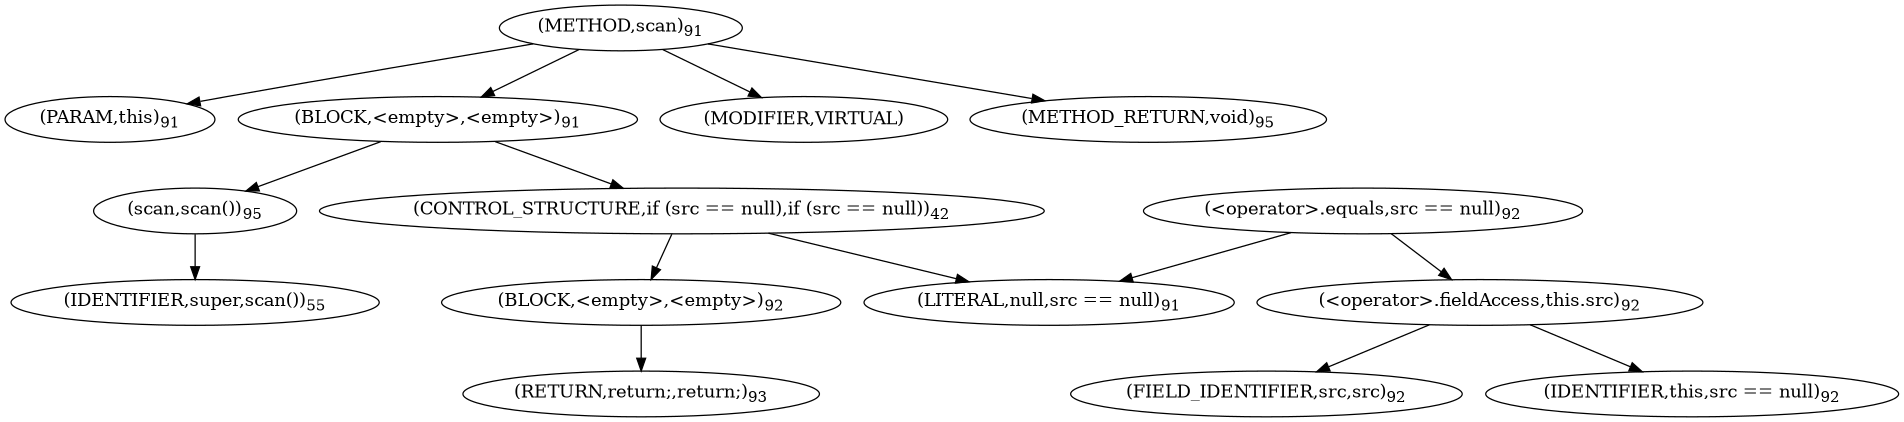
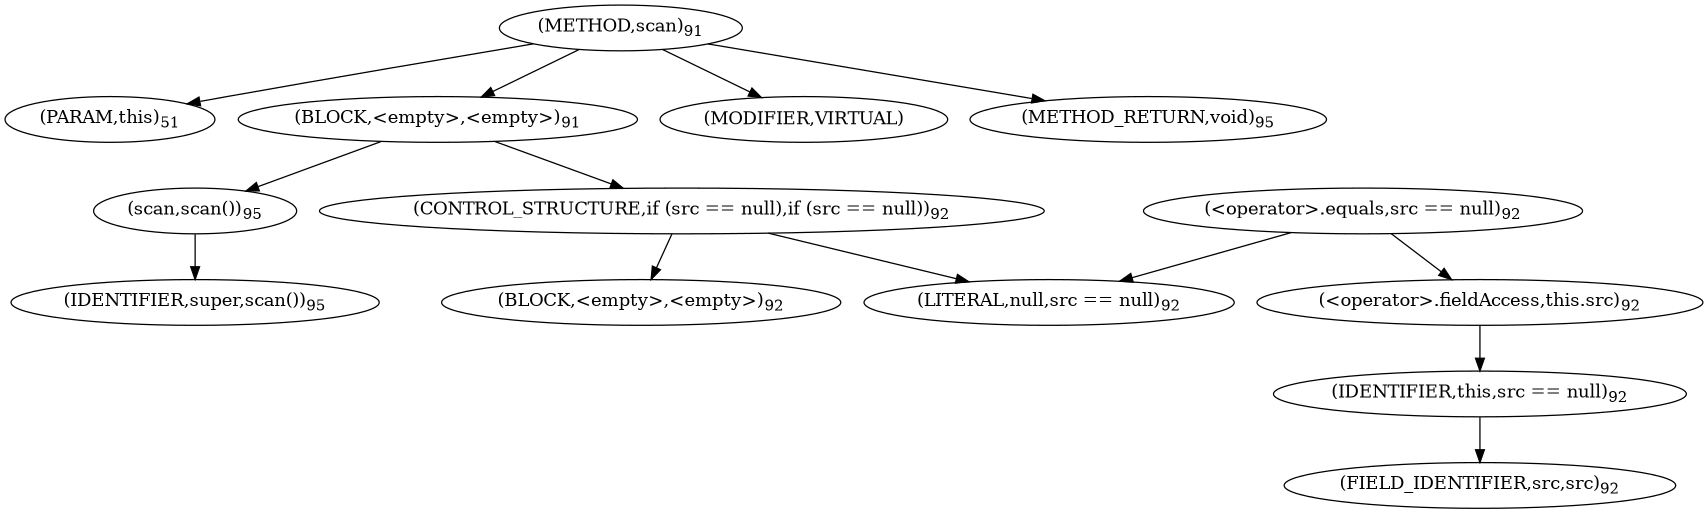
(170, 118) -> (170, 118)
(940, 209) -> (940, 209)
(316, 301) -> (316, 301)
(1171, 301) -> (1171, 301)
(1379, 346) -> (1480, 433)
(641, 394) -> none
